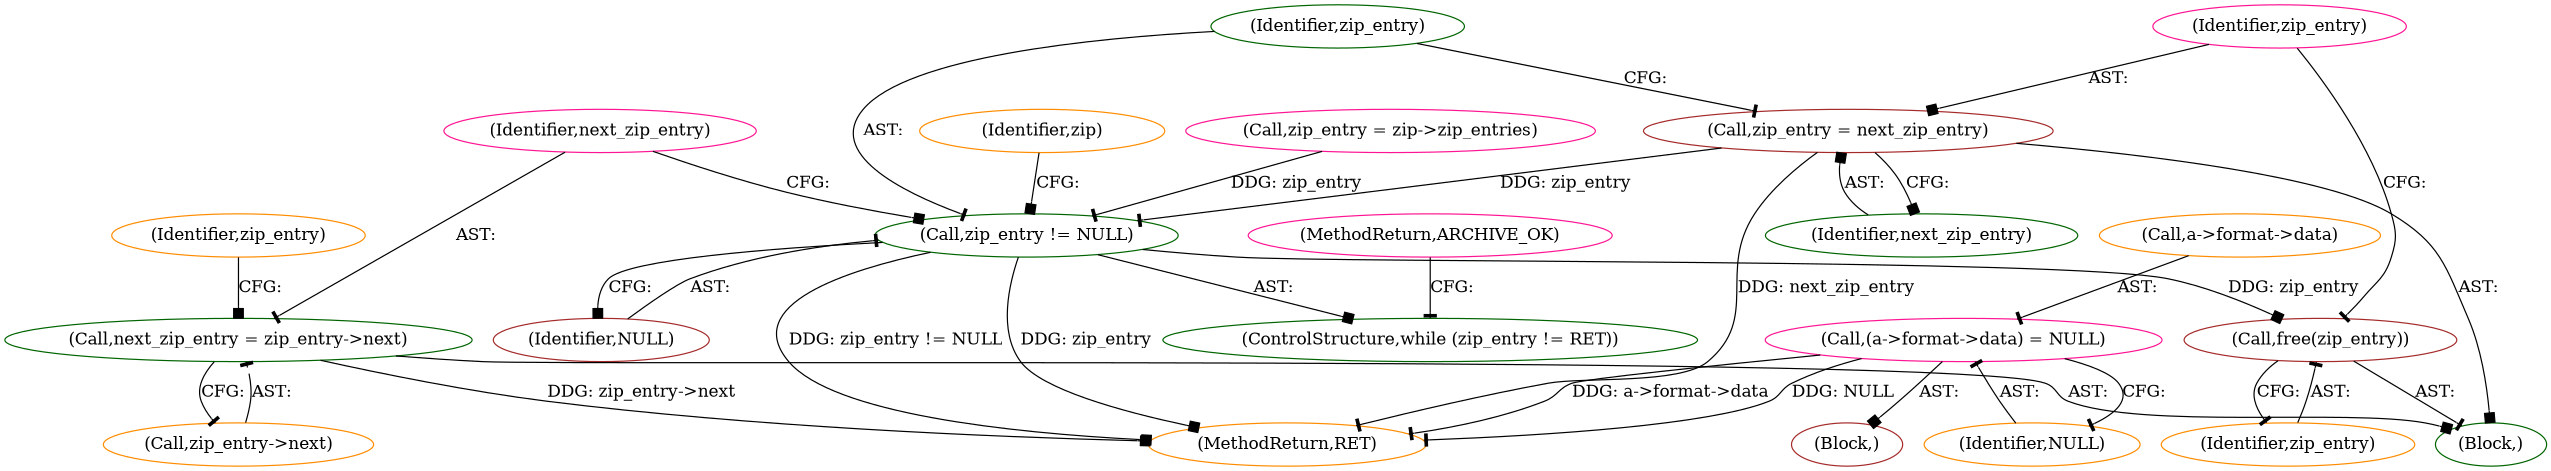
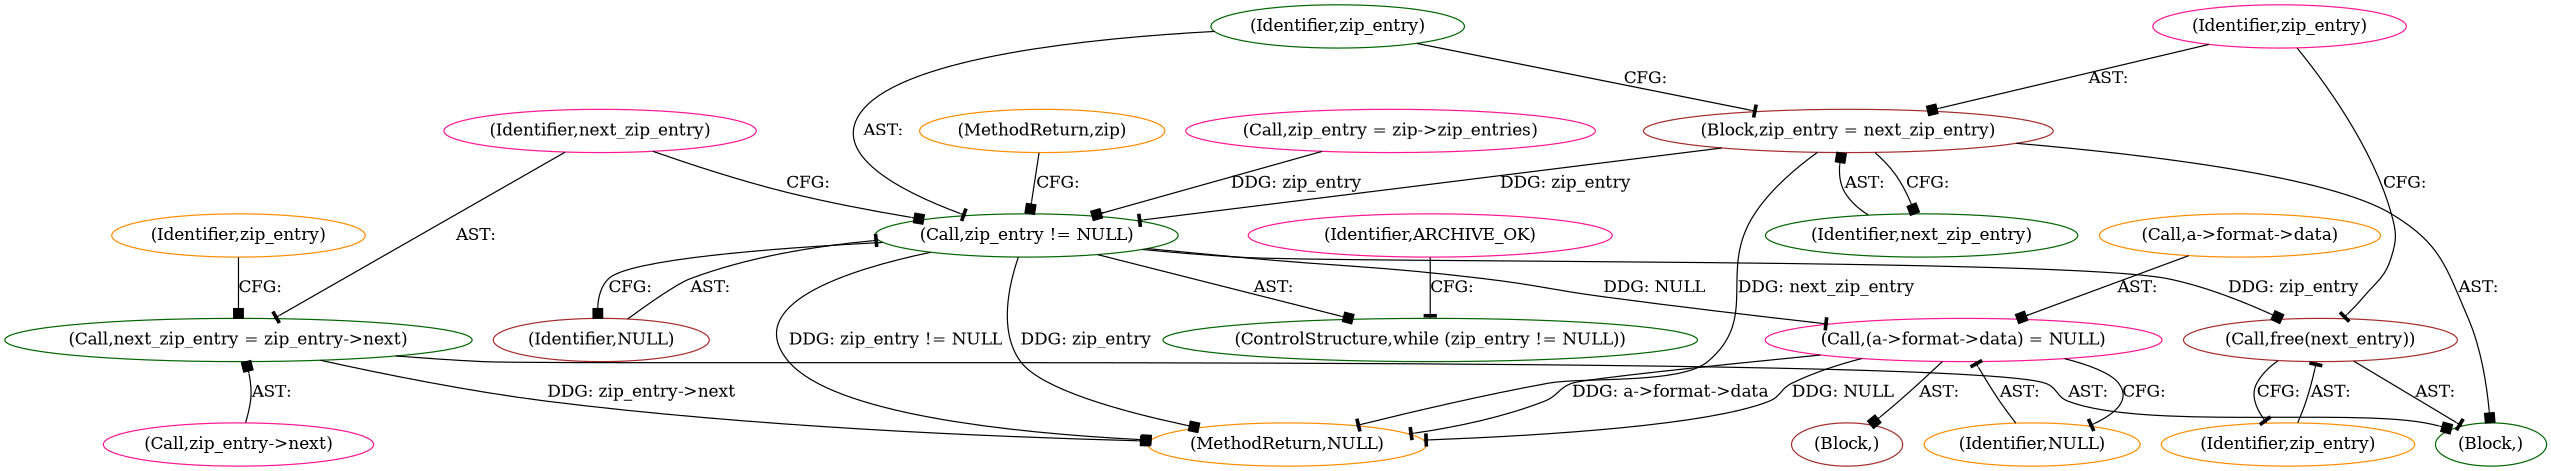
(1042, 131) -> (1042, 131)
(1848, 131) -> (1848, 131)
(1210, 183) -> (1210, 183)
(1430, 235) -> (1430, 235)
none -> (1486, 279)
(2106, 286) -> (2106, 286)
(1430, 340) -> (1430, 340)
(2320, 340) -> (2320, 340)
(200, 390) -> none
(251, 398) -> (251, 398)
(238, 445) -> (238, 445)
(1287, 445) -> (1287, 445)
